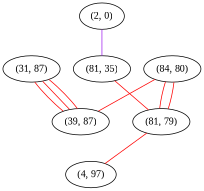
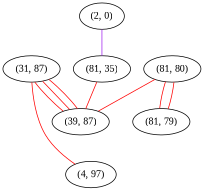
(172, 69) -> (172, 69)
(133, 97) -> (91, 95)
(126, 148) -> (42, 129)
